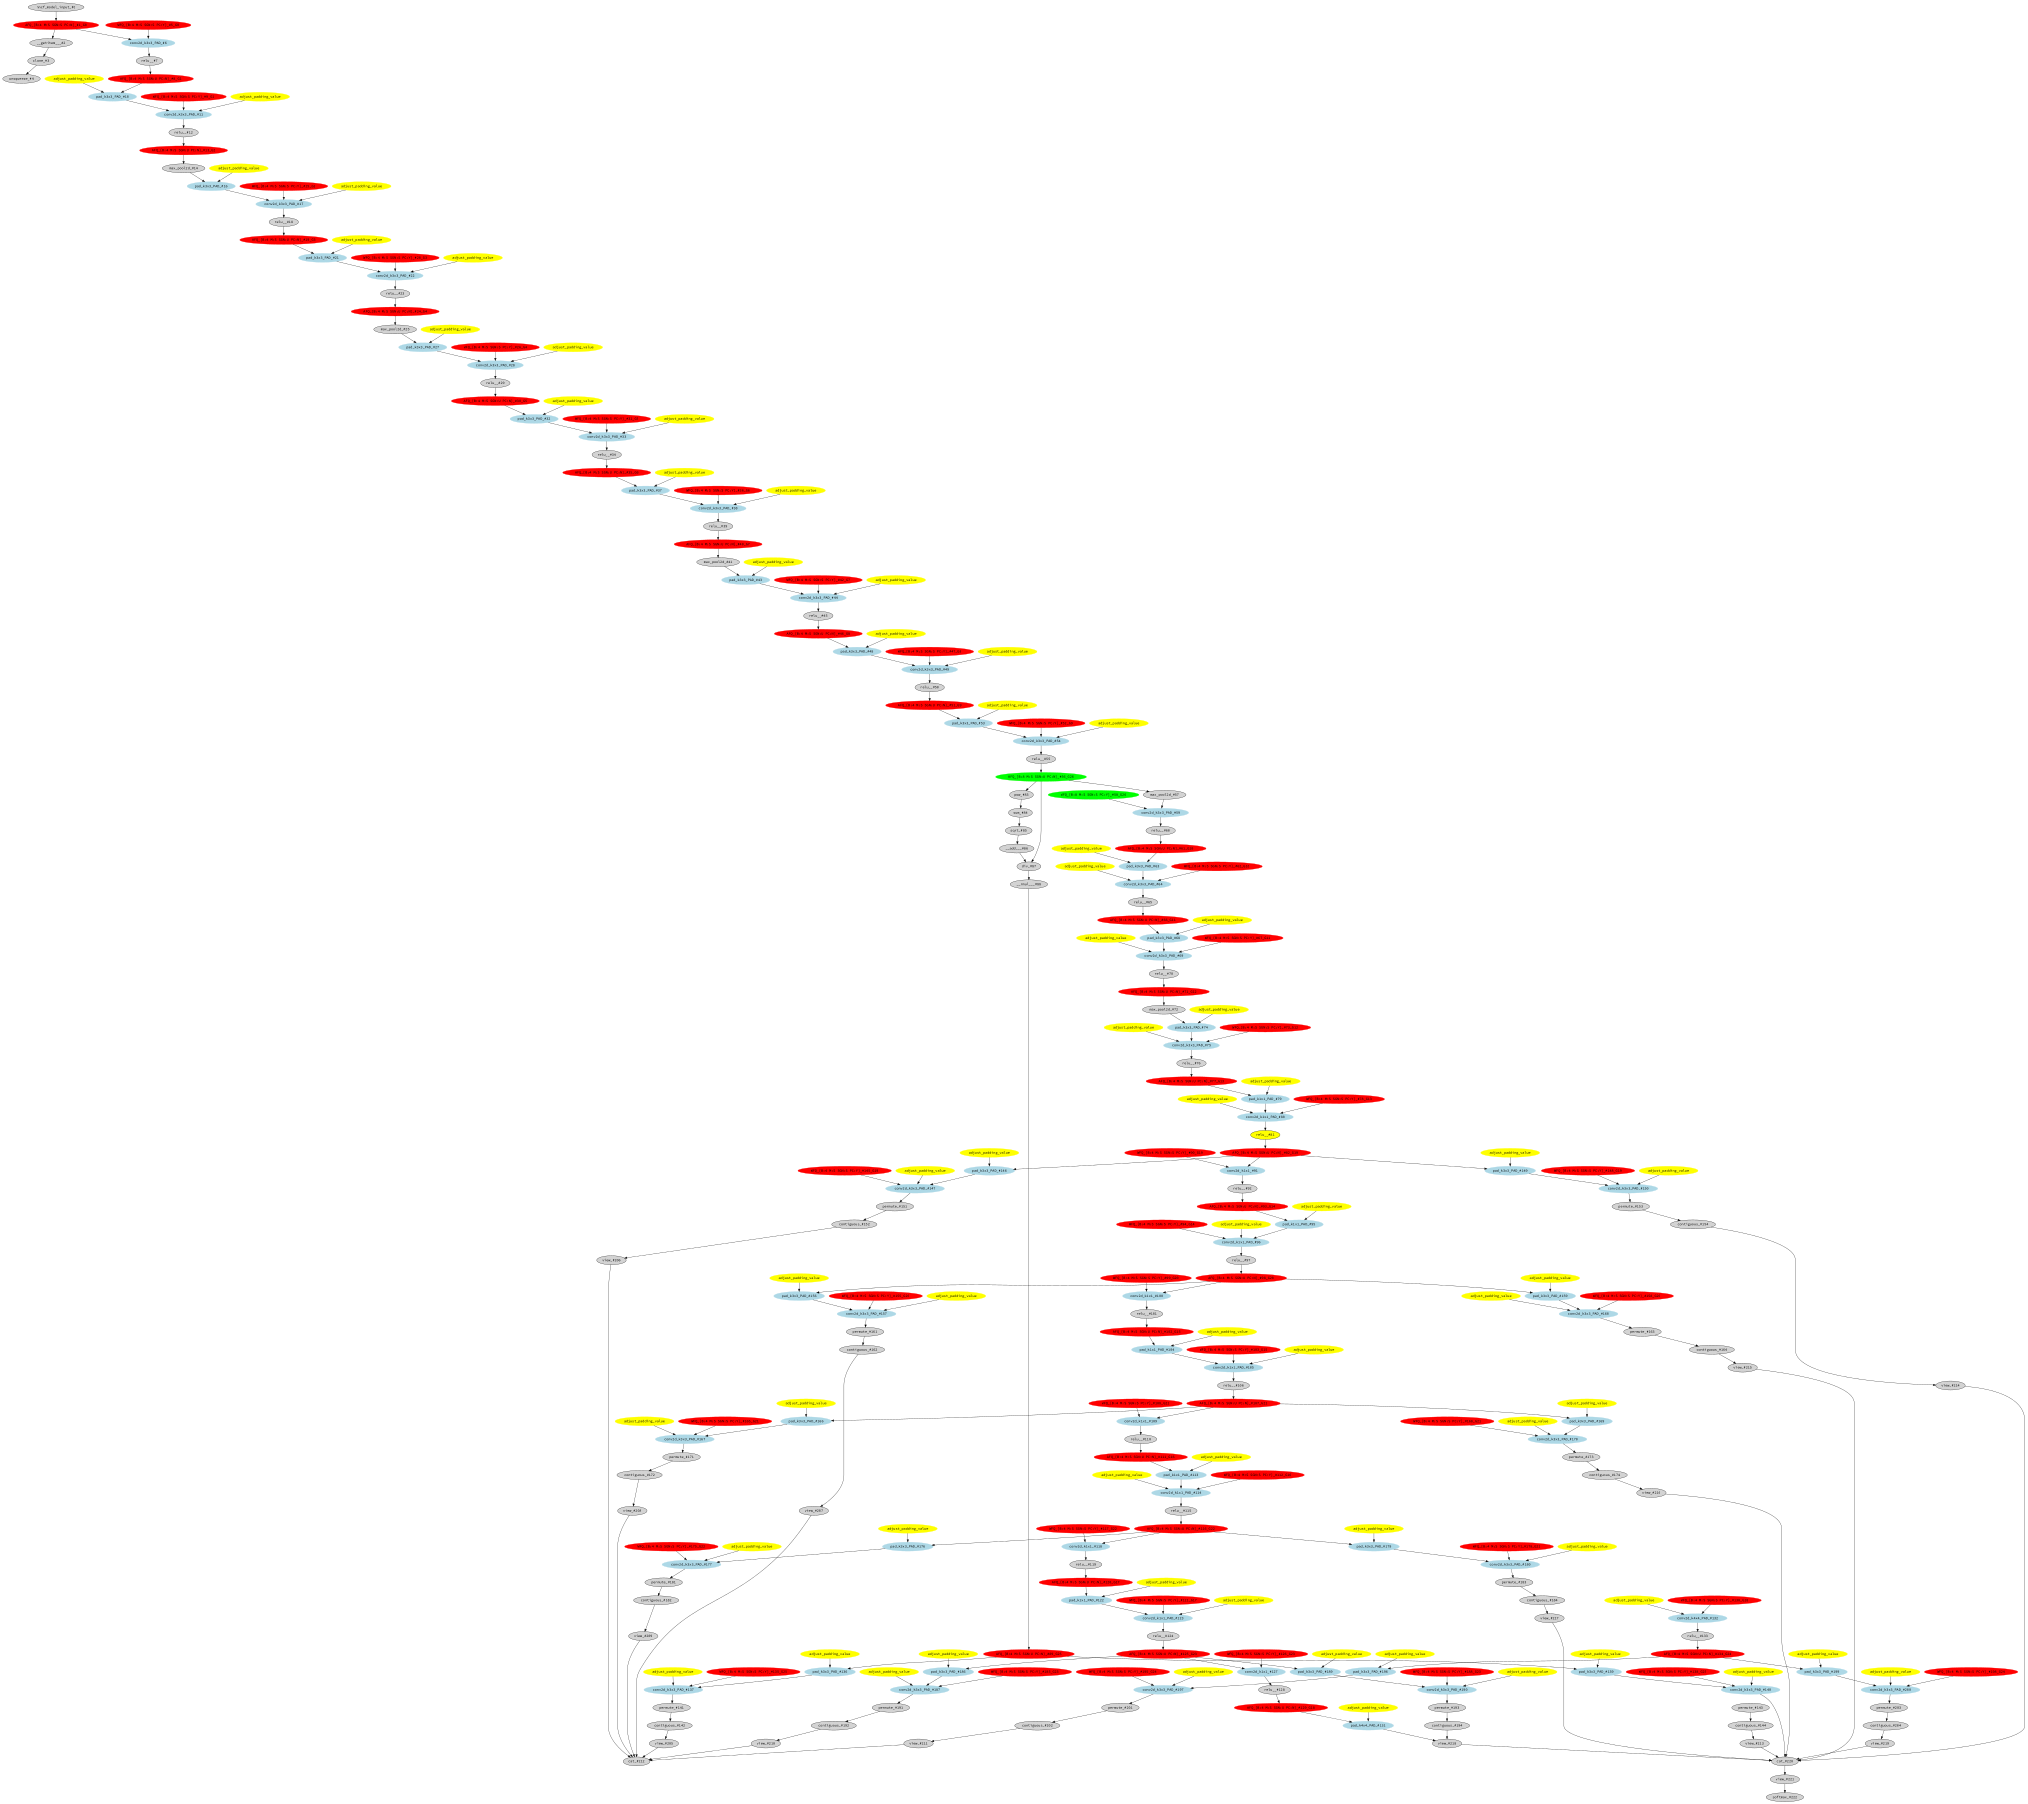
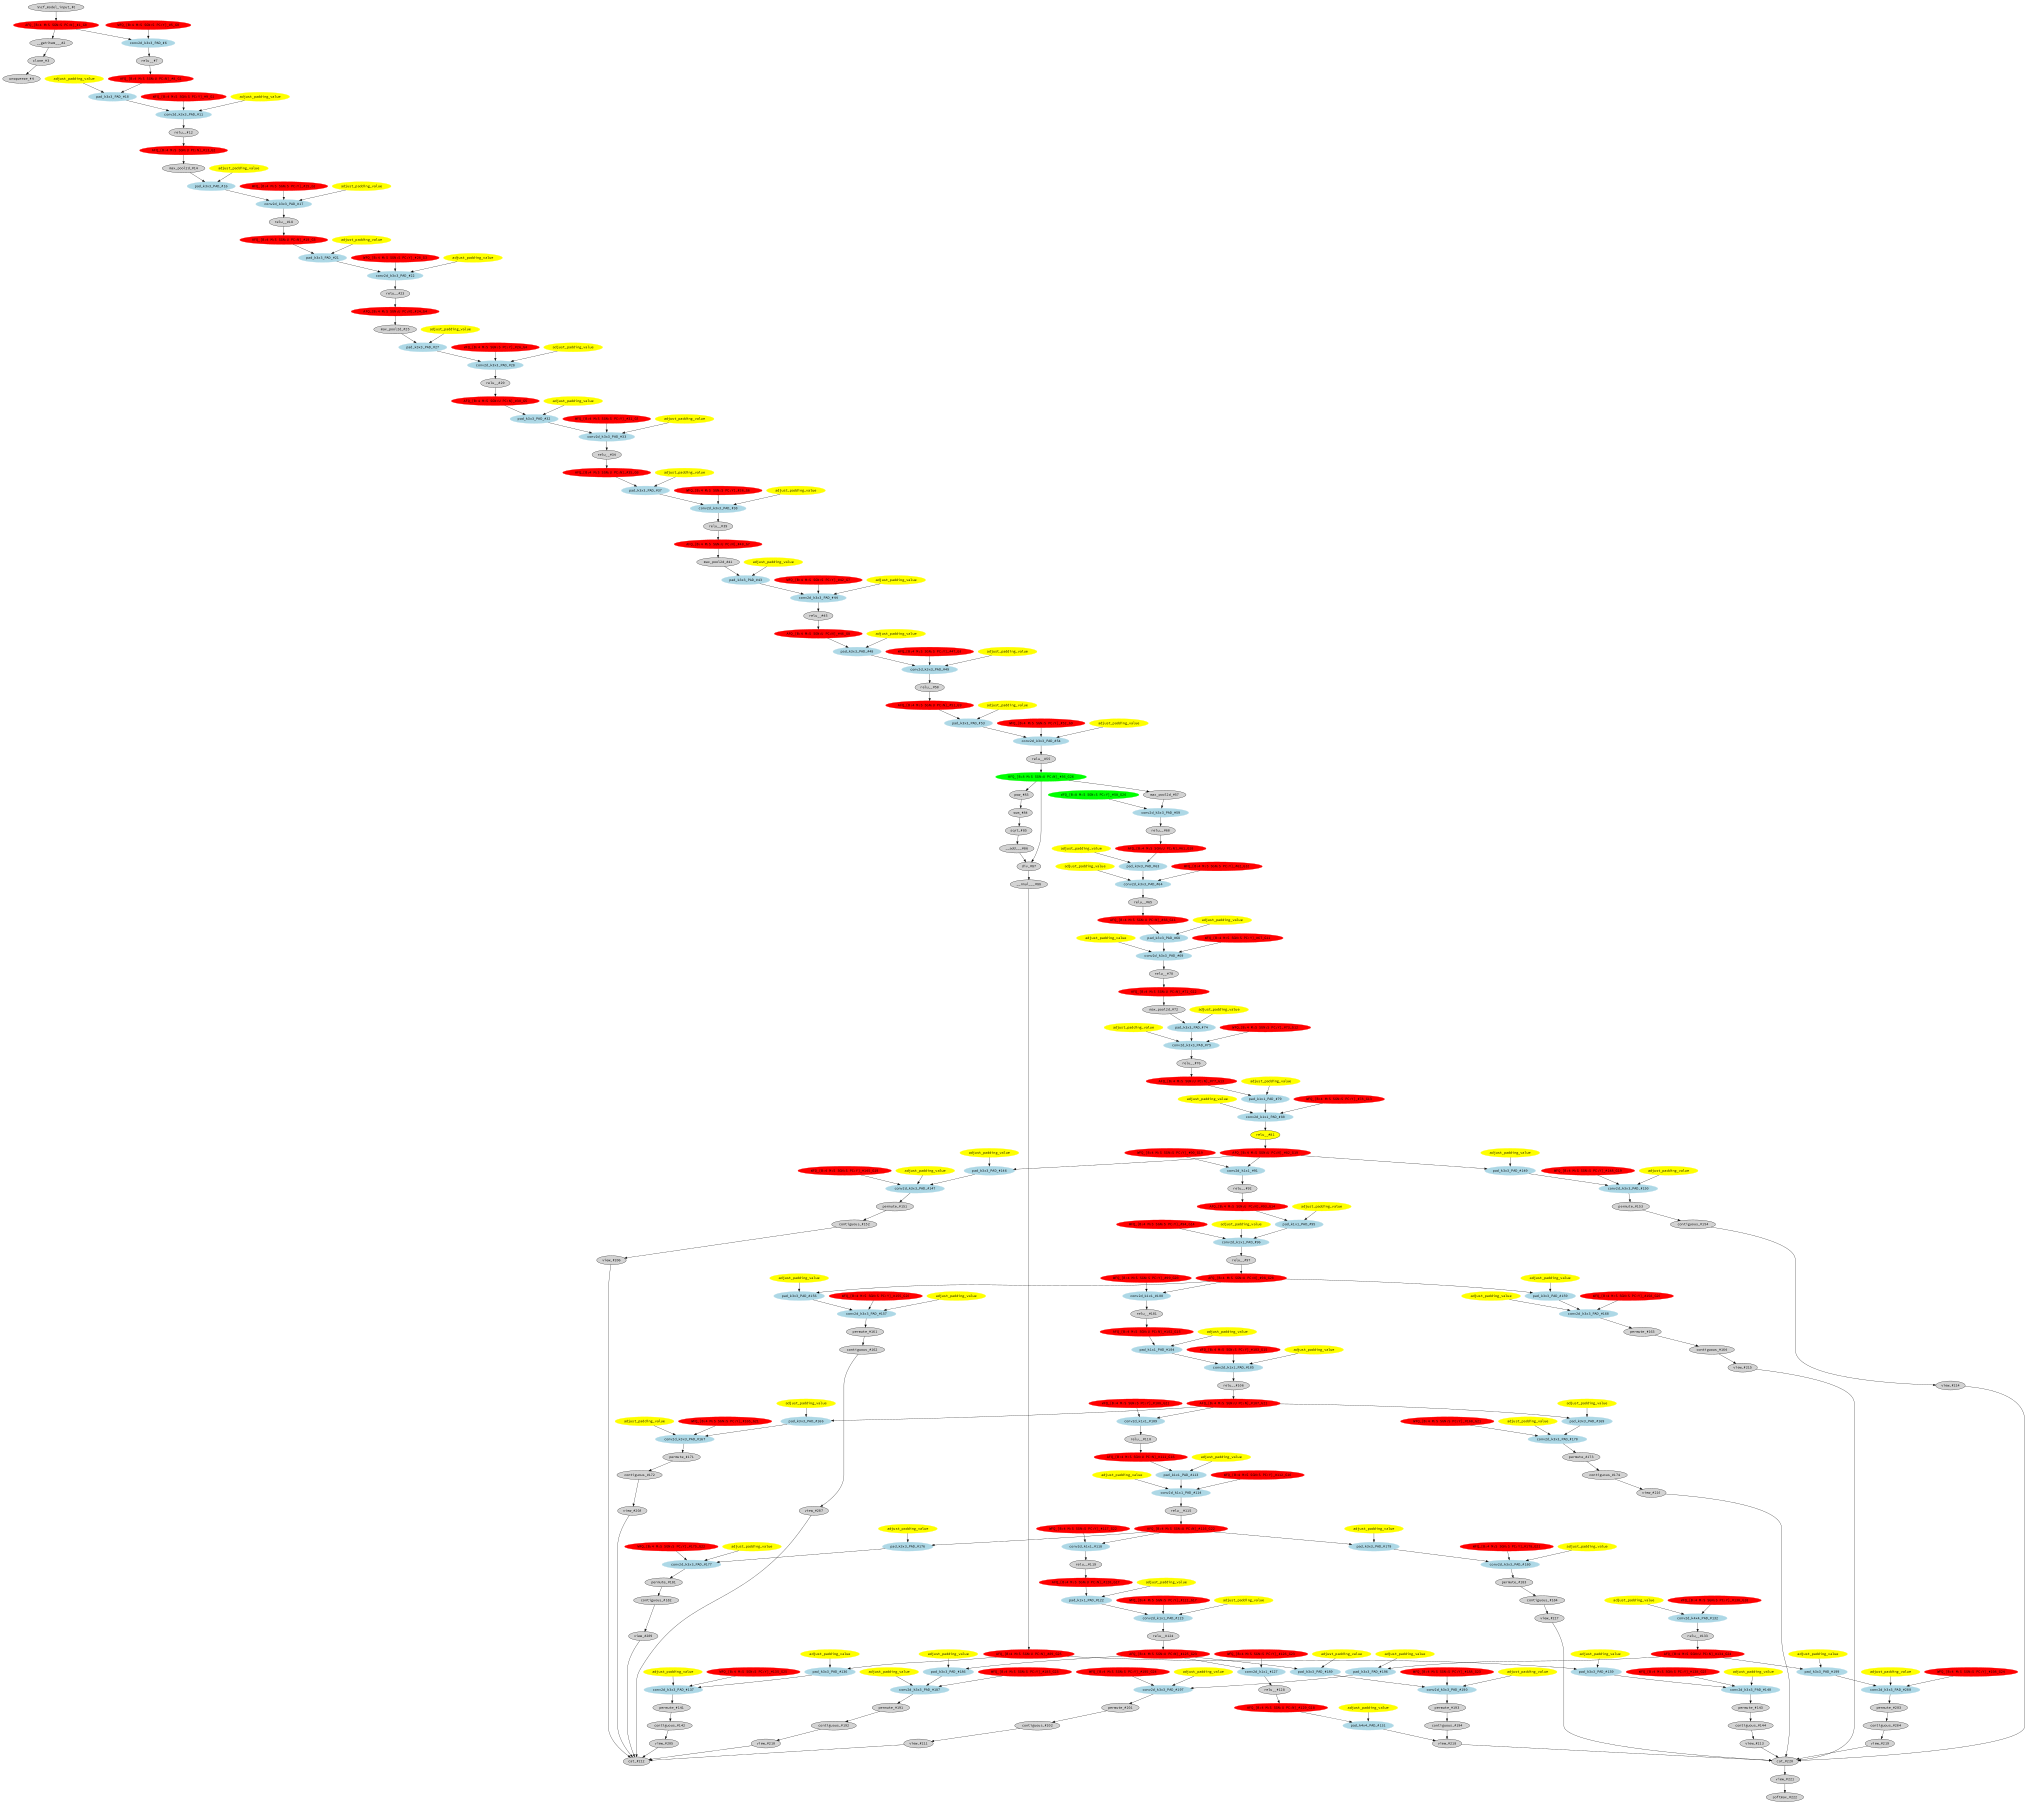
(1780, 1721) -> (1751, 1698)
